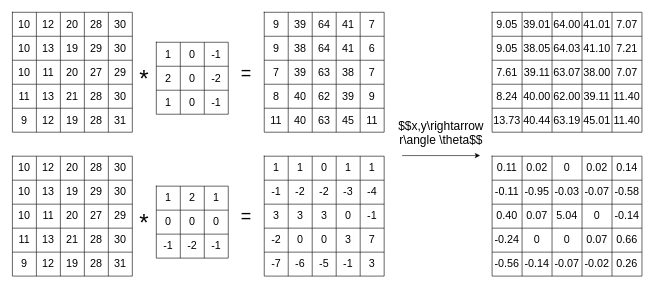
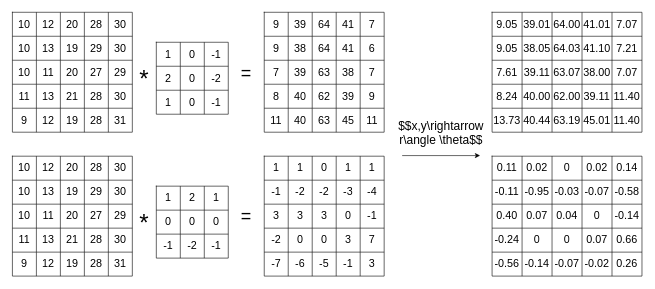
(567, 216) -> (567, 216)
